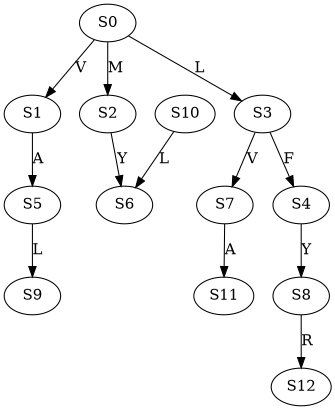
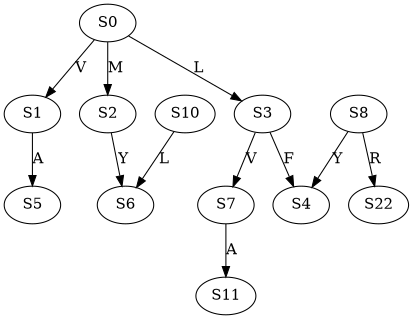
(301, 245) -> (333, 155)
(32, 296) -> none
(301, 387) -> (379, 205)
